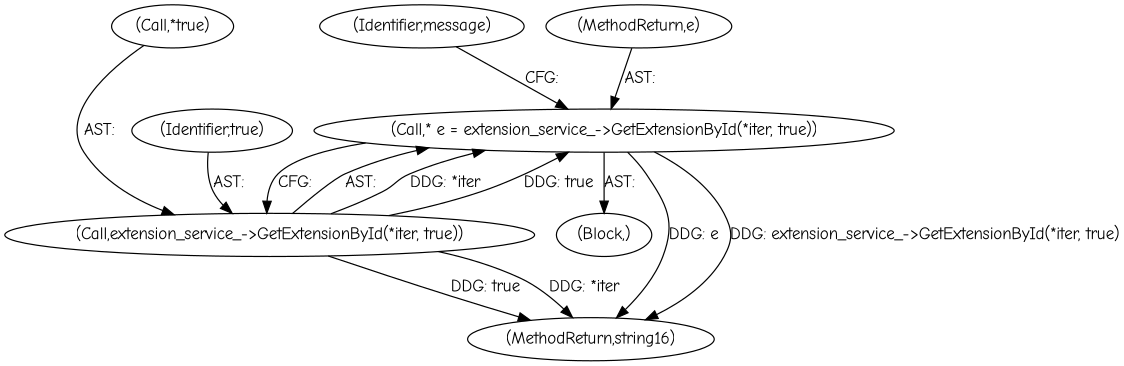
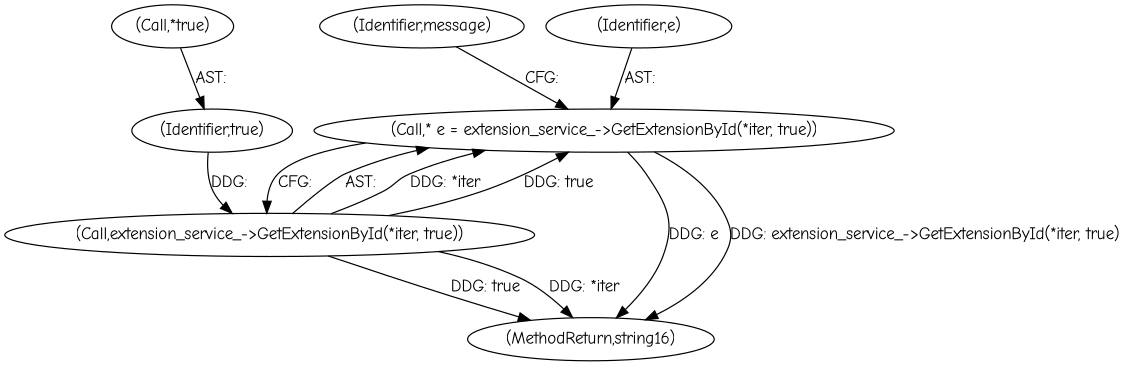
(639, 26) -> (639, 26)
(78, 136) -> (190, 73)
(232, 183) -> (232, 183)
(604, 235) -> none
